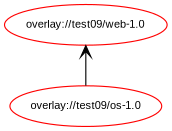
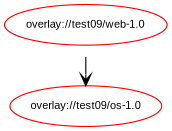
(86, 71) -> (86, 65)
